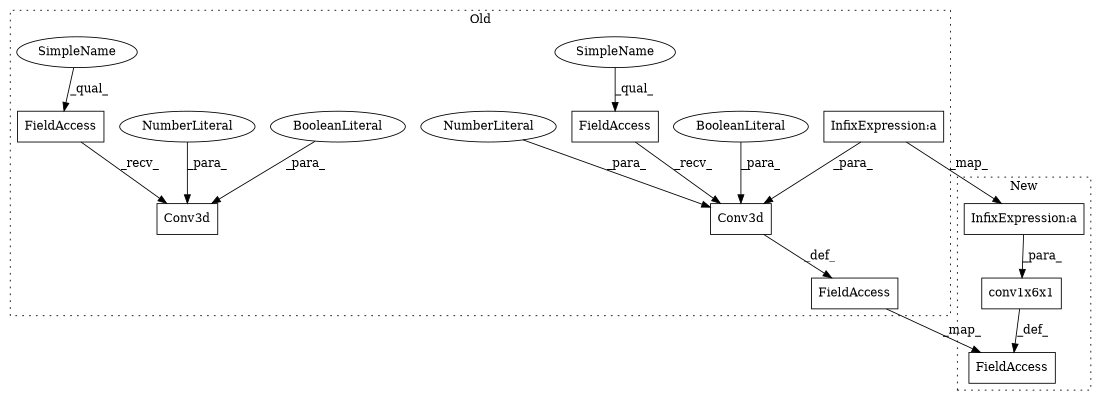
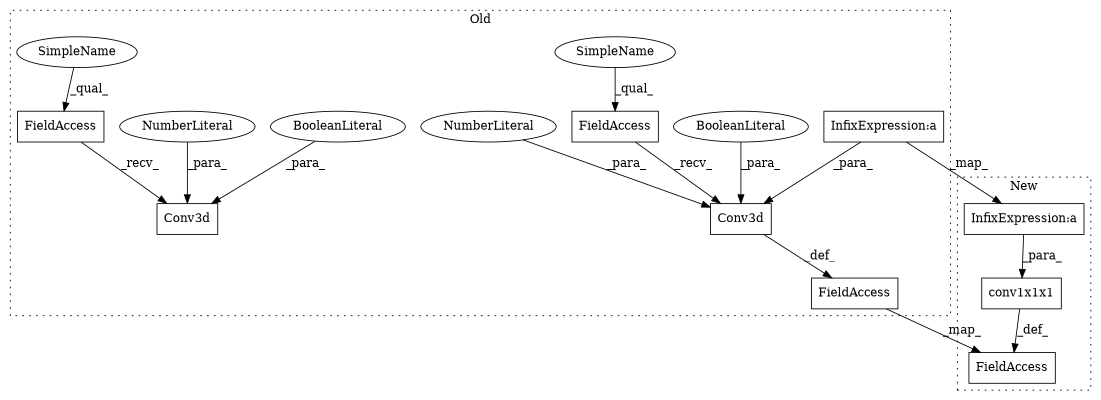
(1022, 293) -> (1022, 293)
